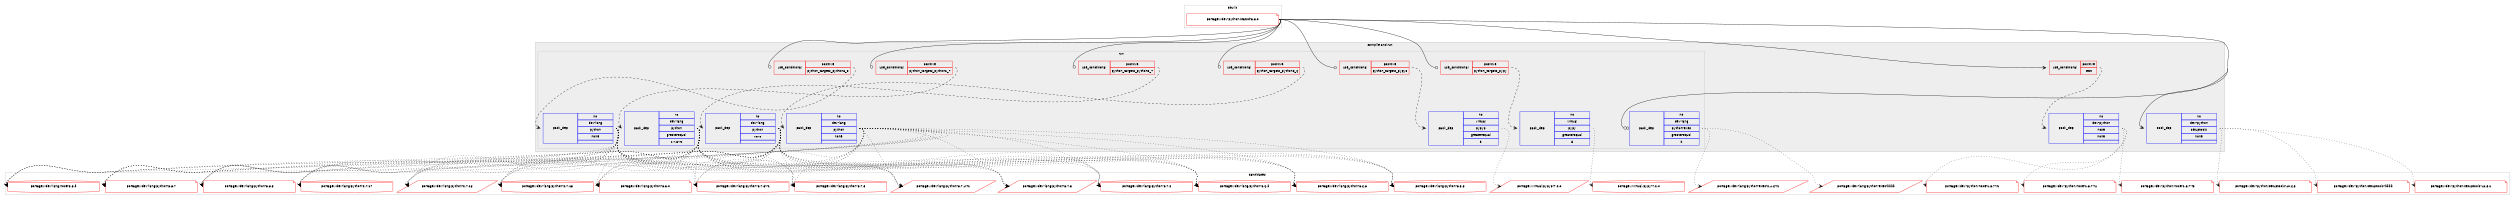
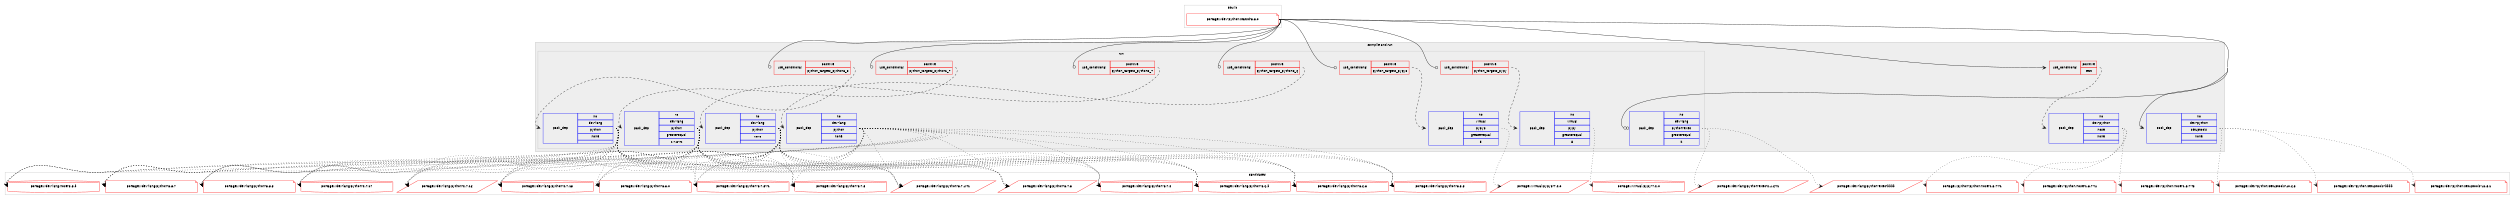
(1972, 187) -> (1972, 187)
